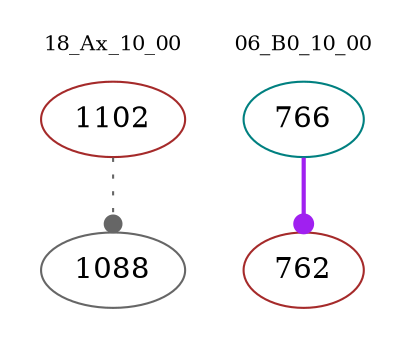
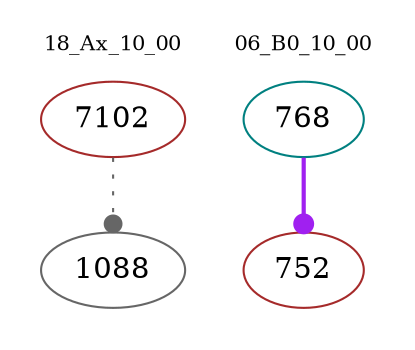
(113, 119) -> (113, 119)
(304, 119) -> (304, 119)
(304, 270) -> (304, 270)
